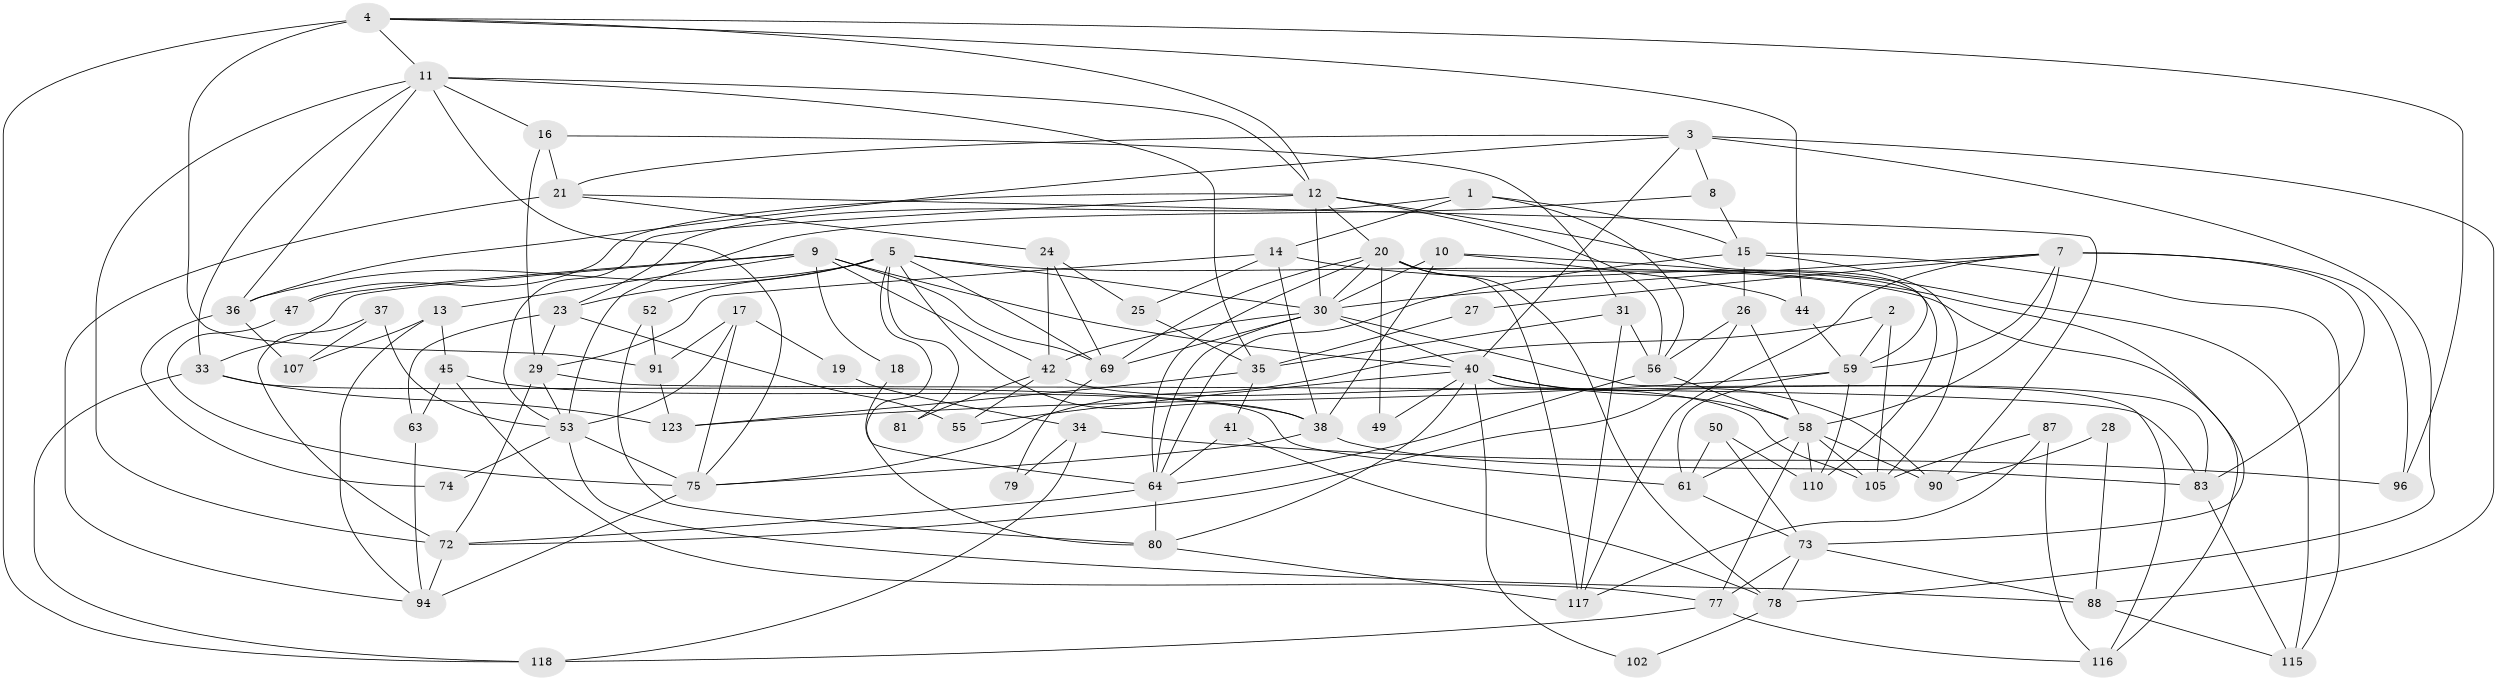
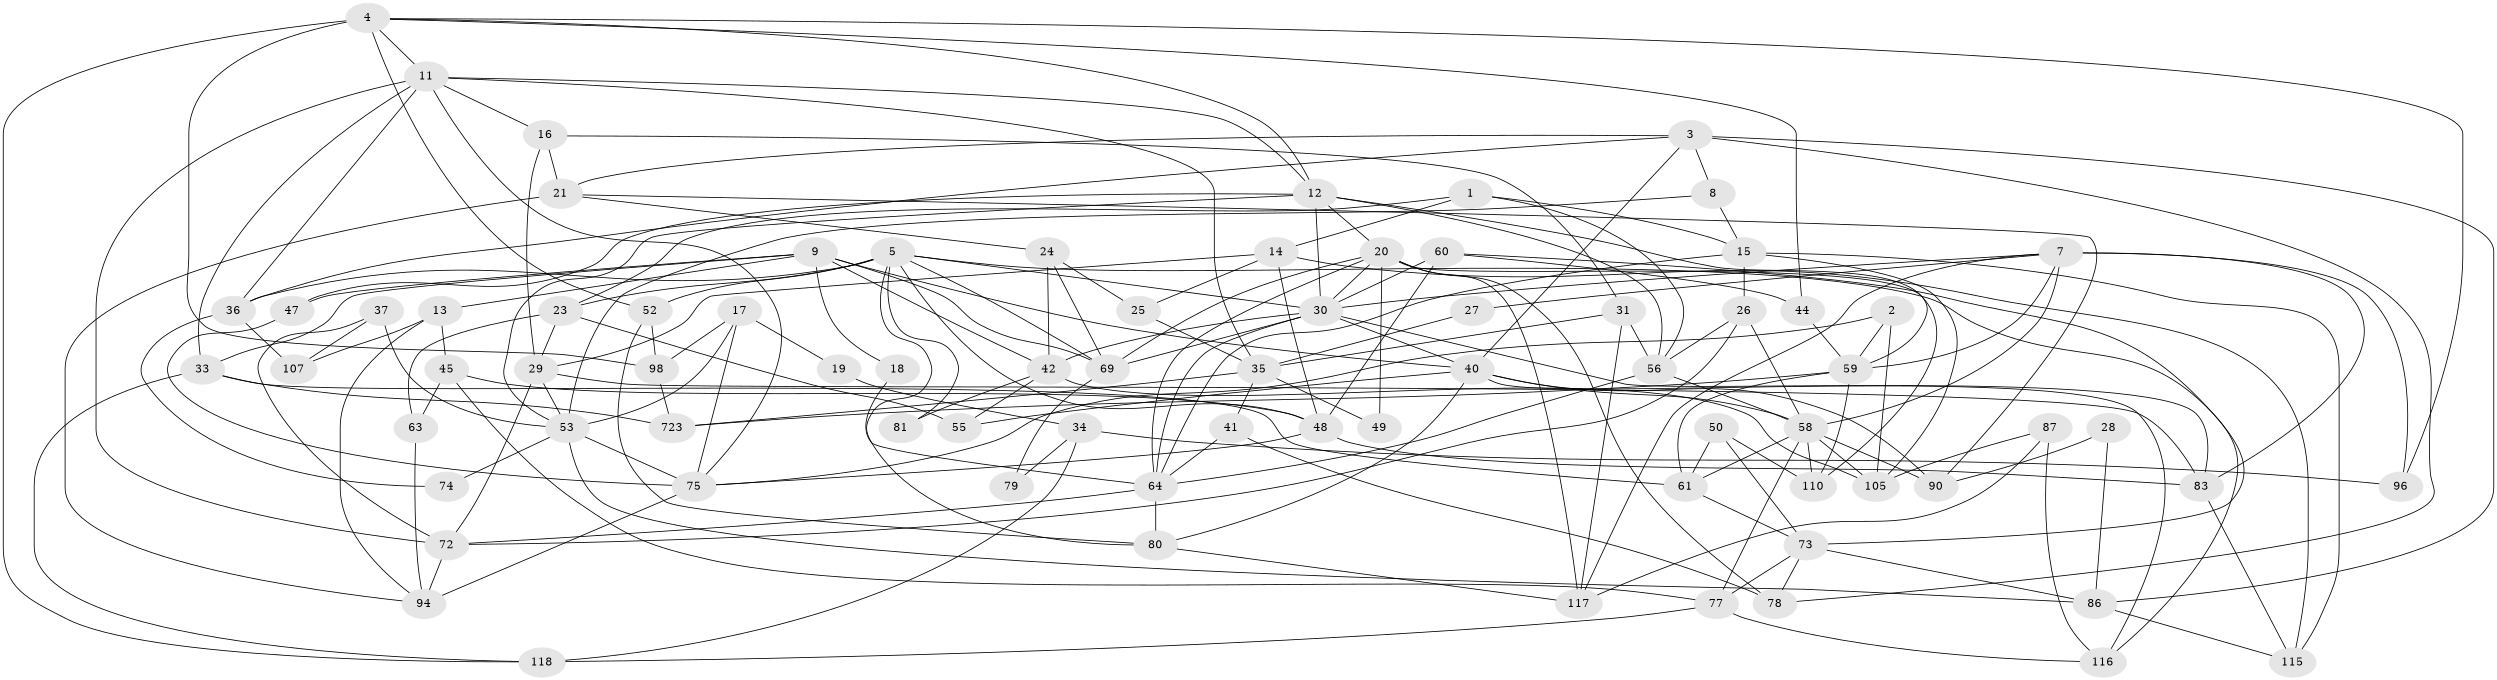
none -> (460, 196)
(1442, 252) -> (1442, 252)
(657, 370) -> (657, 370)
(1421, 402) -> (1330, 404)
(672, 428) -> (672, 428)
(1321, 428) -> (1321, 428)
(2095, 604) -> (2095, 604)
(1638, 663) -> none
